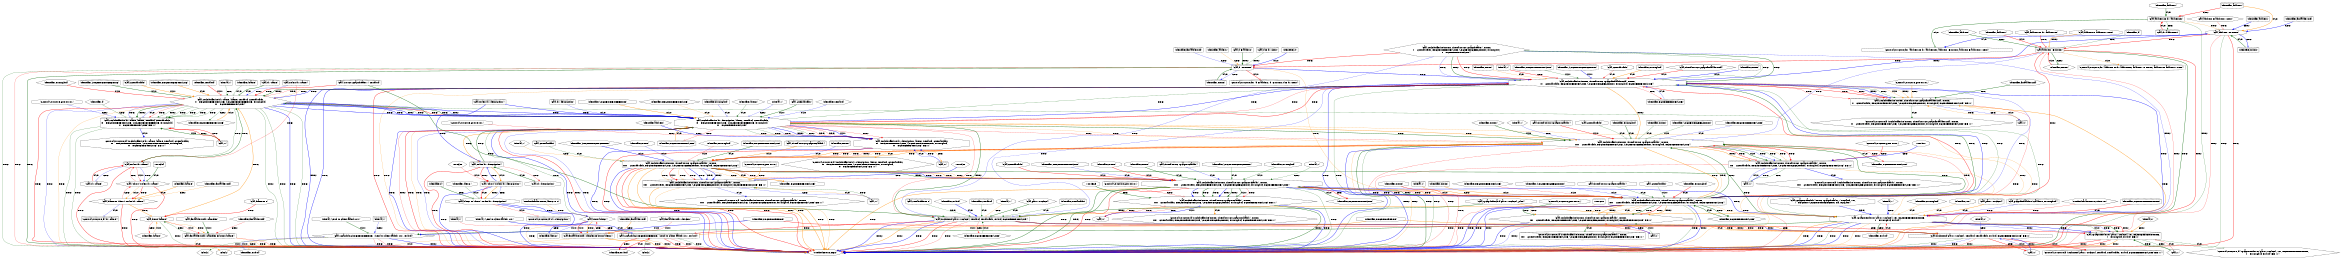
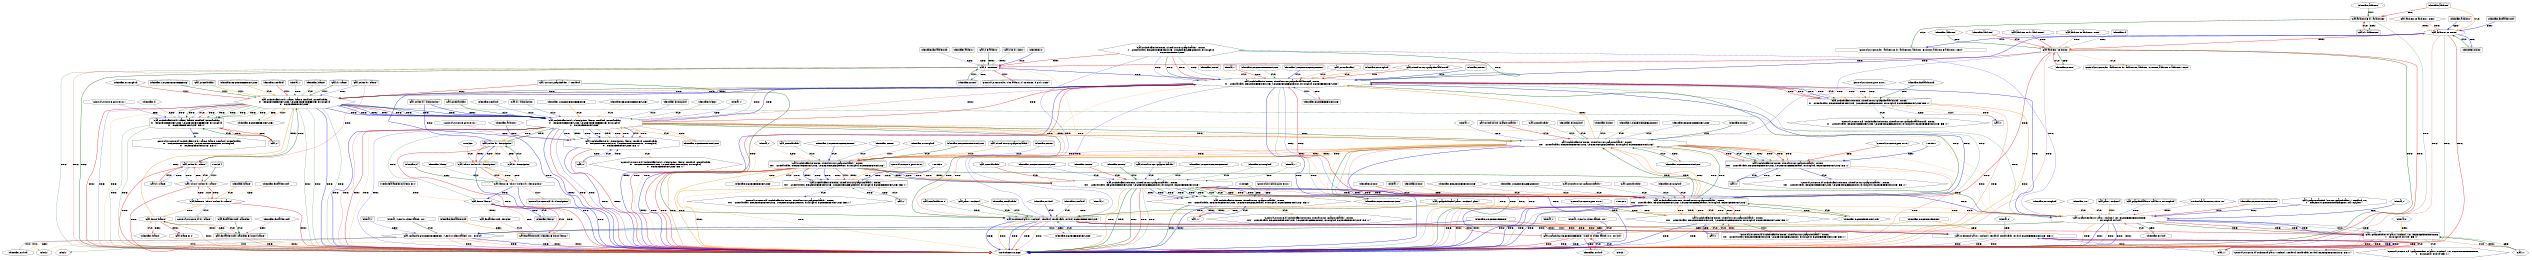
(498, 195) -> (504, 172)
(212, 214) -> (169, 227)
(201, 219) -> (234, 219)
(623, 246) -> (488, 210)
